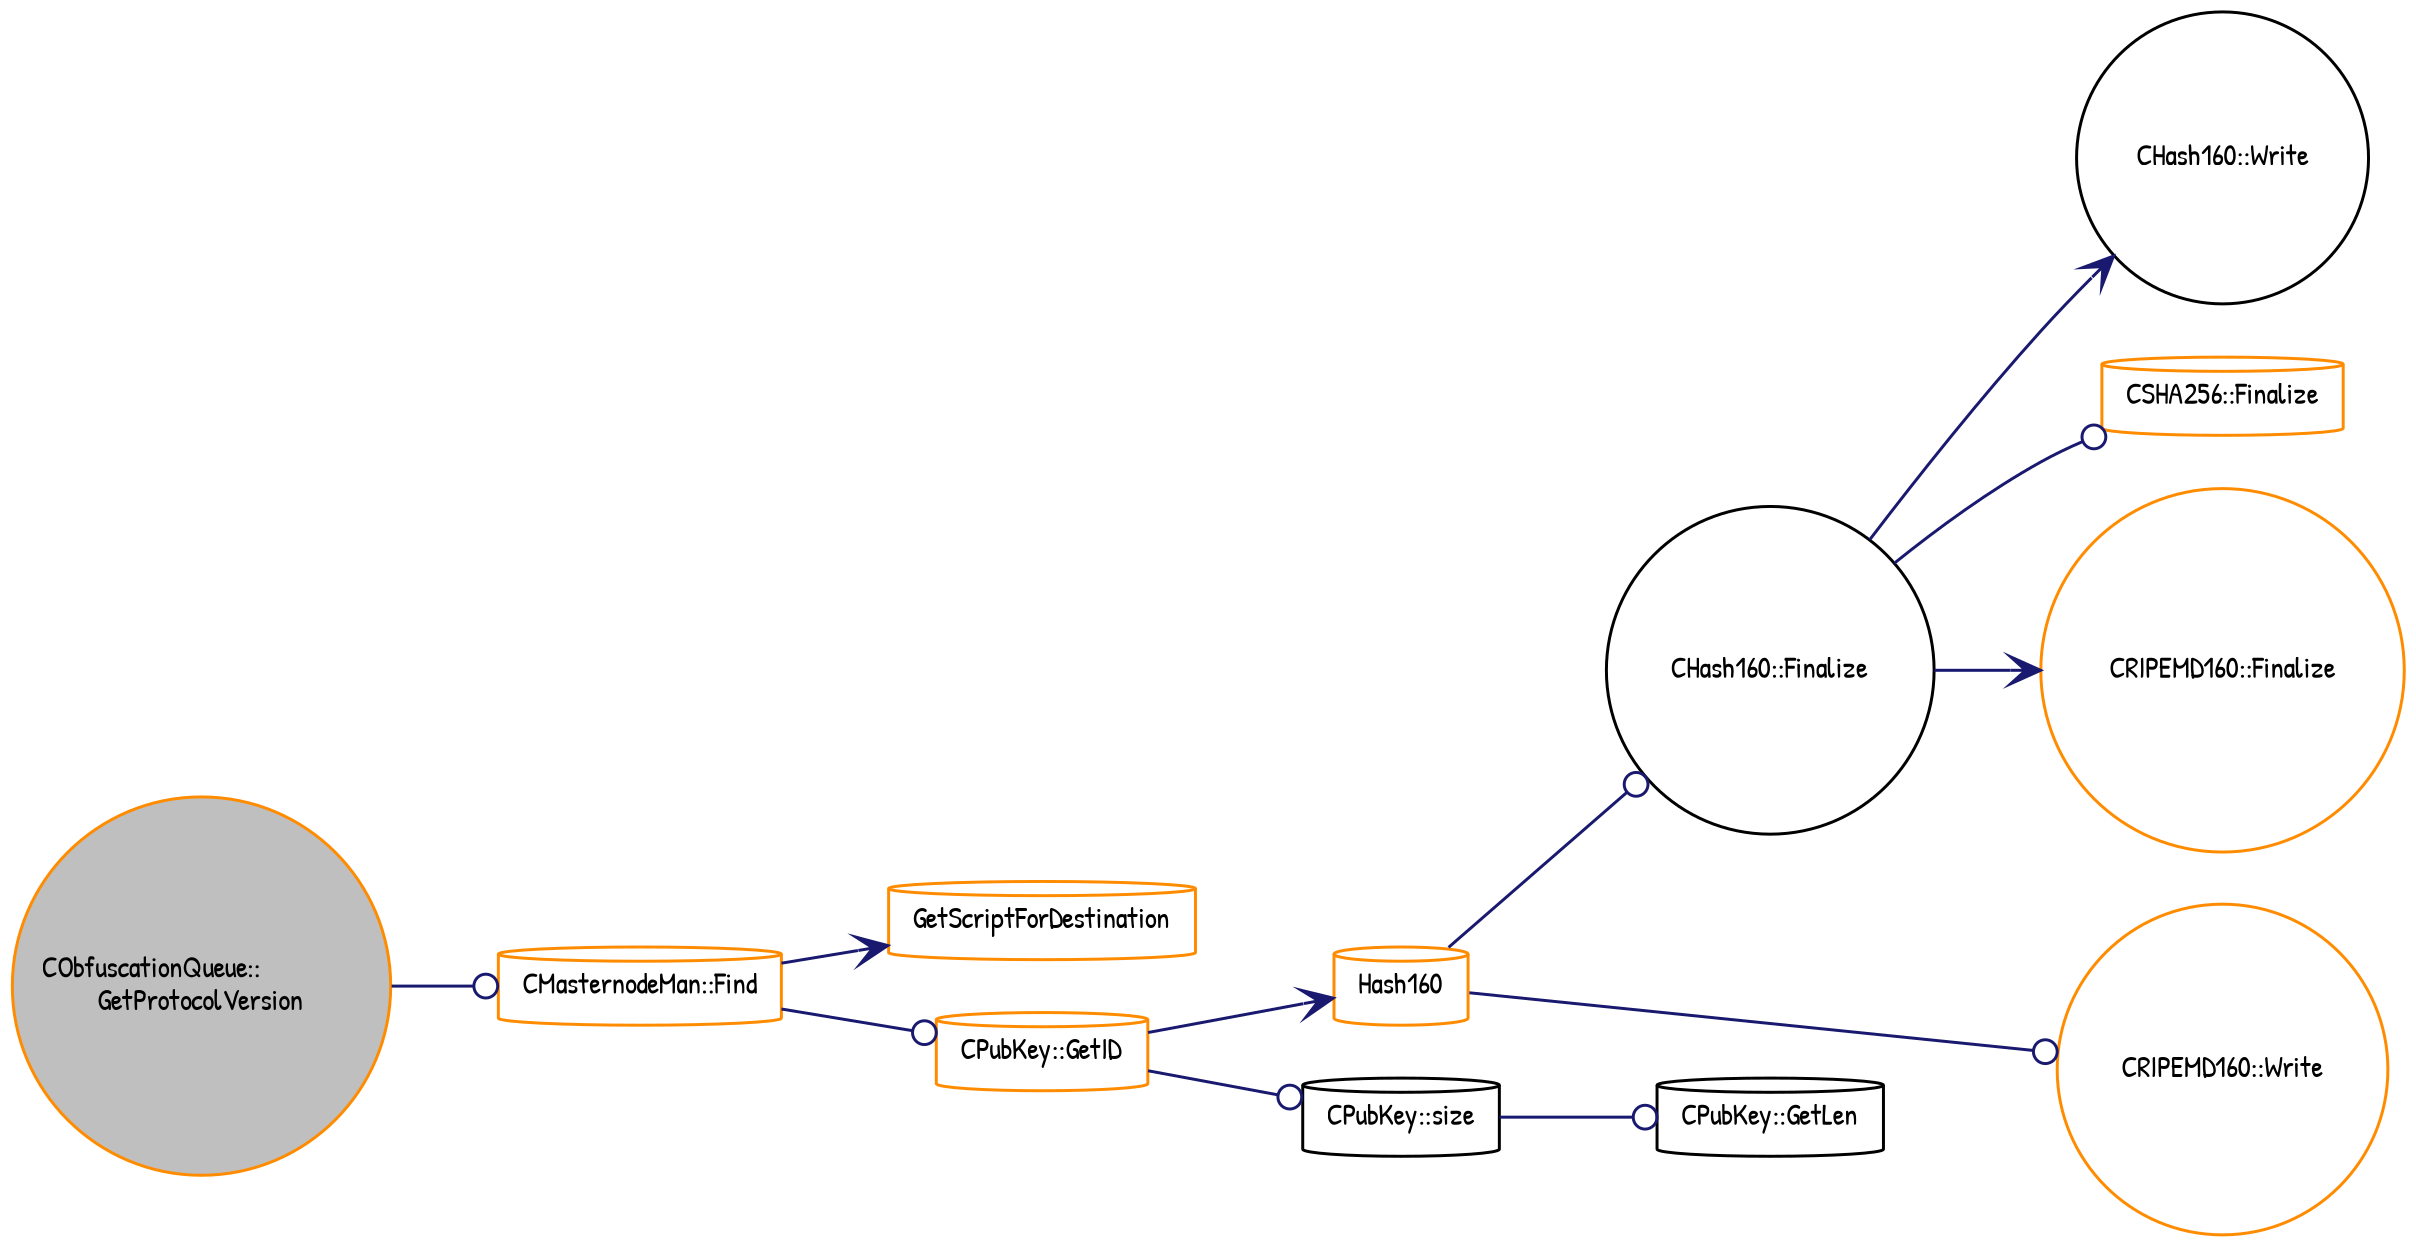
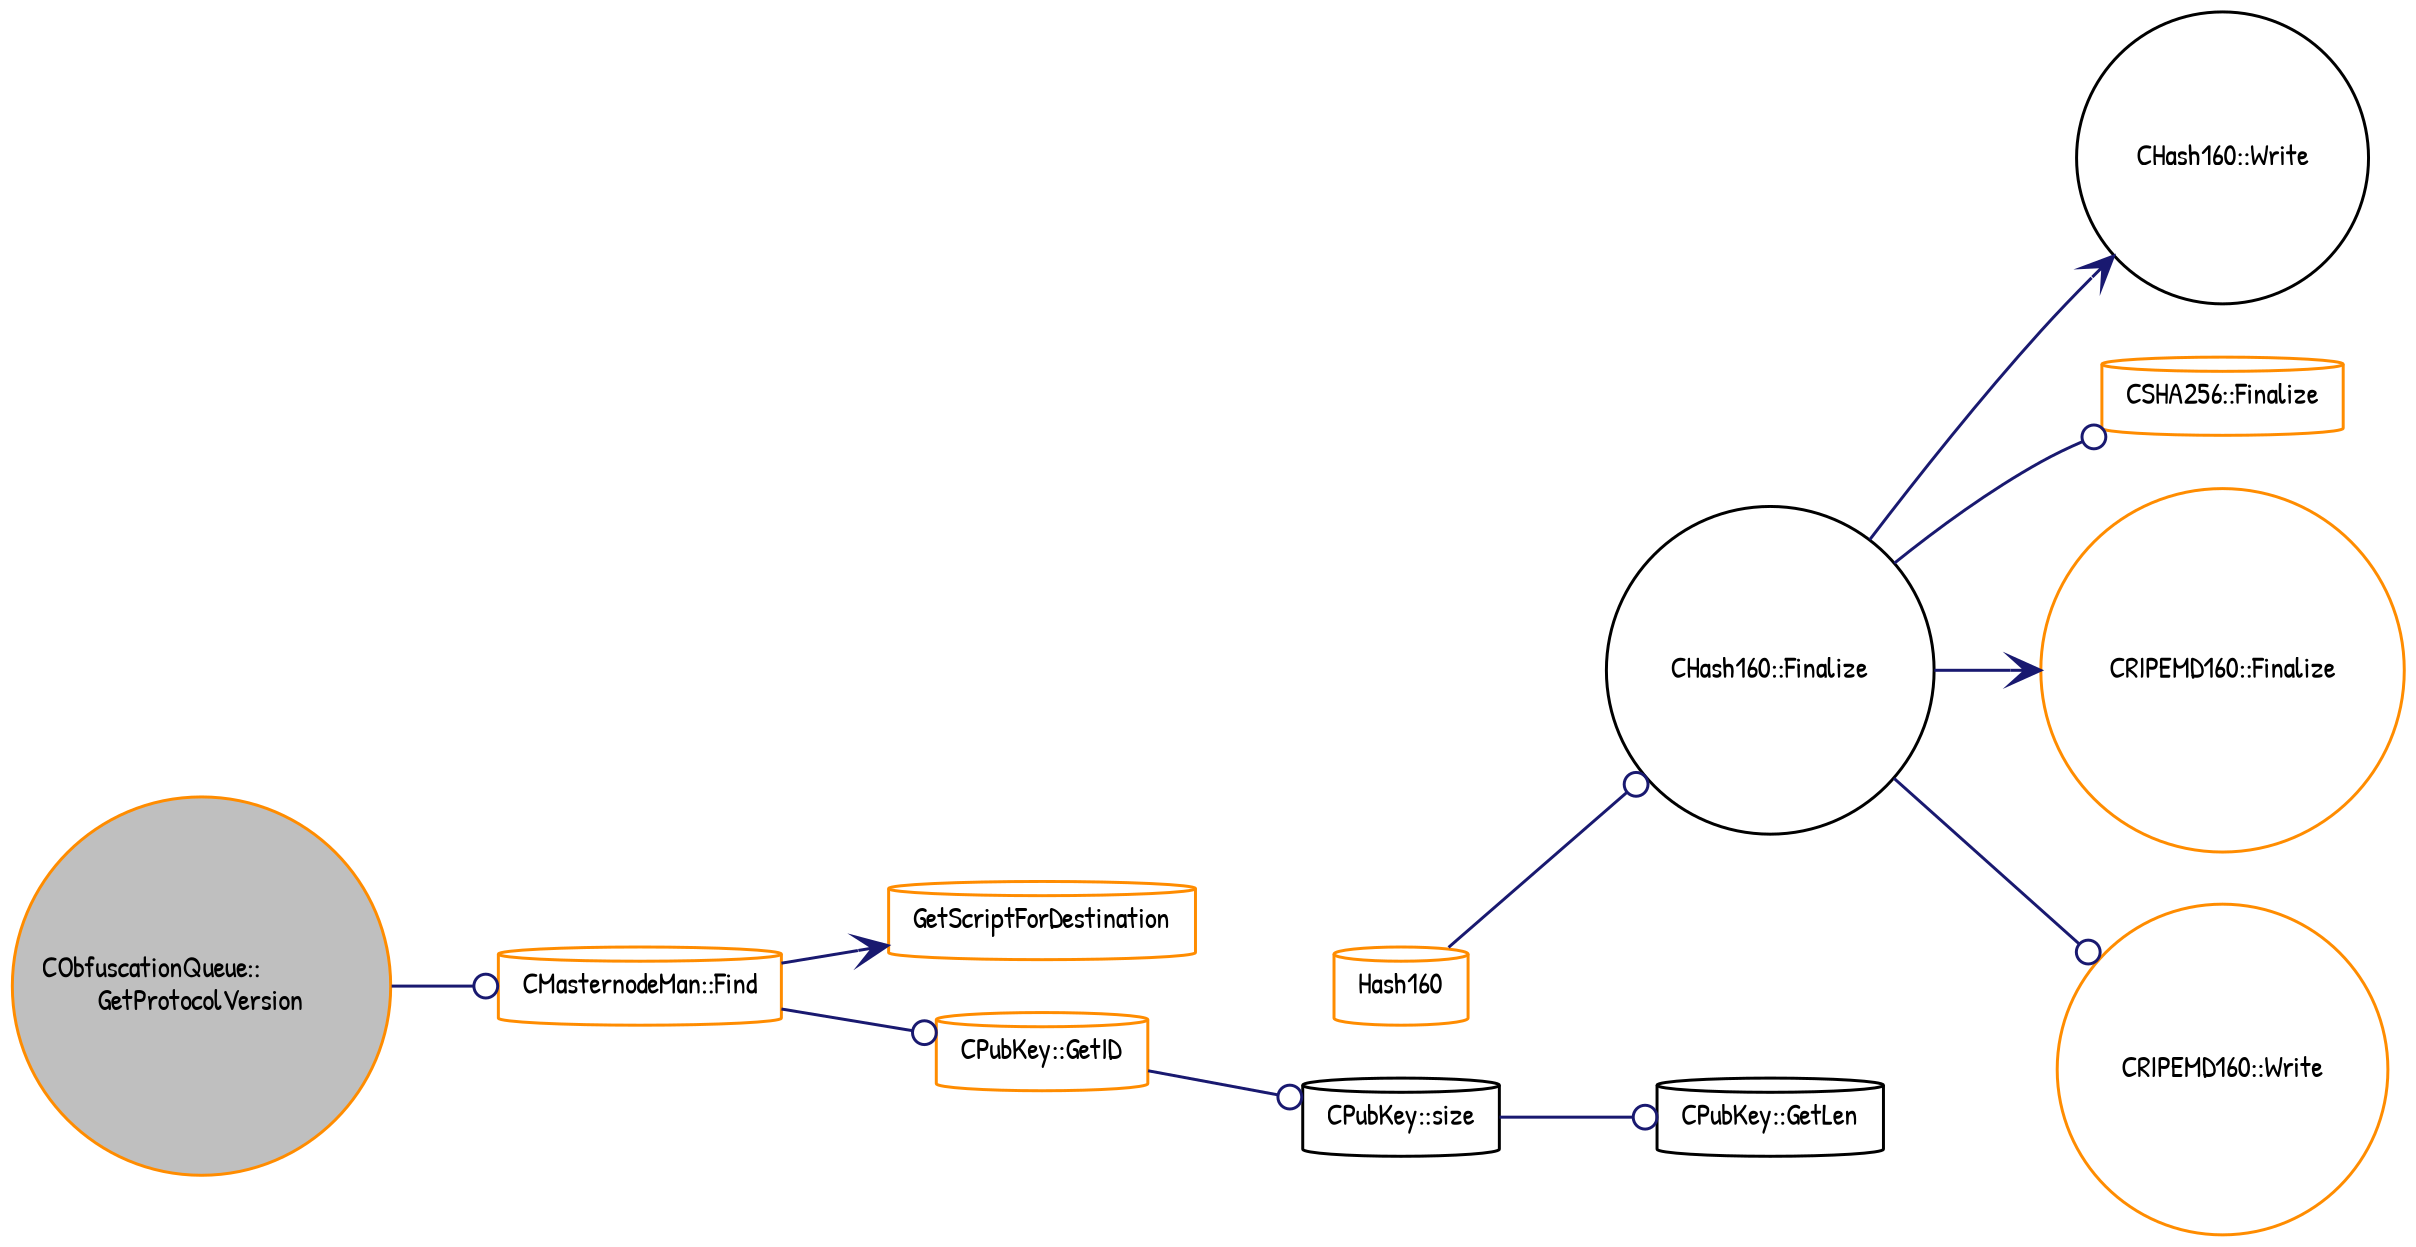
(1226, 1018) -> none
(1751, 1022) -> (1987, 861)
